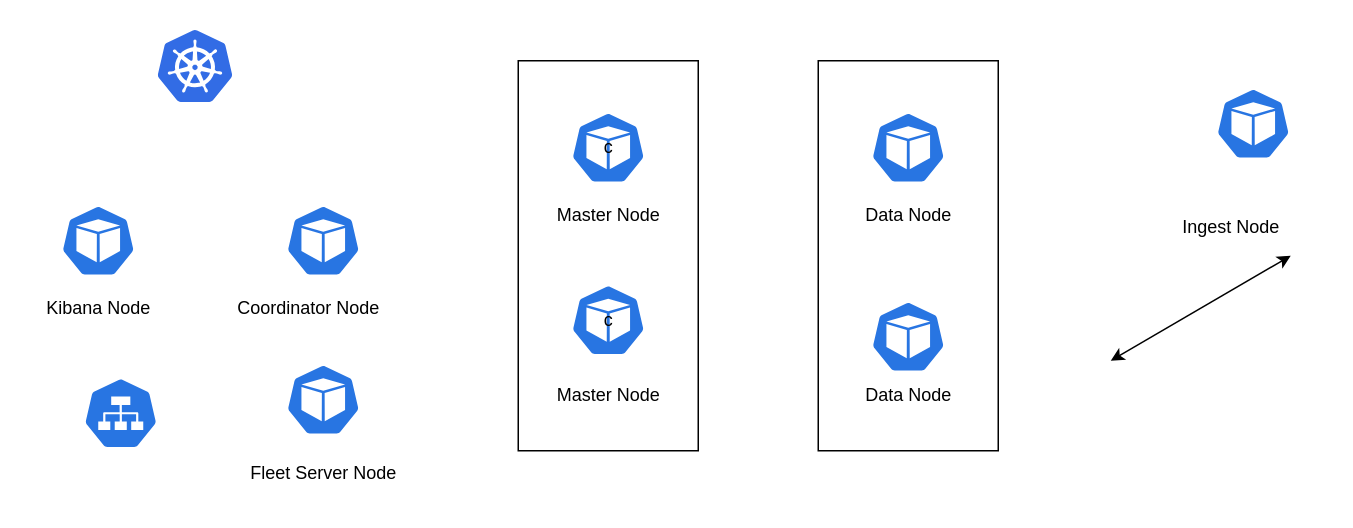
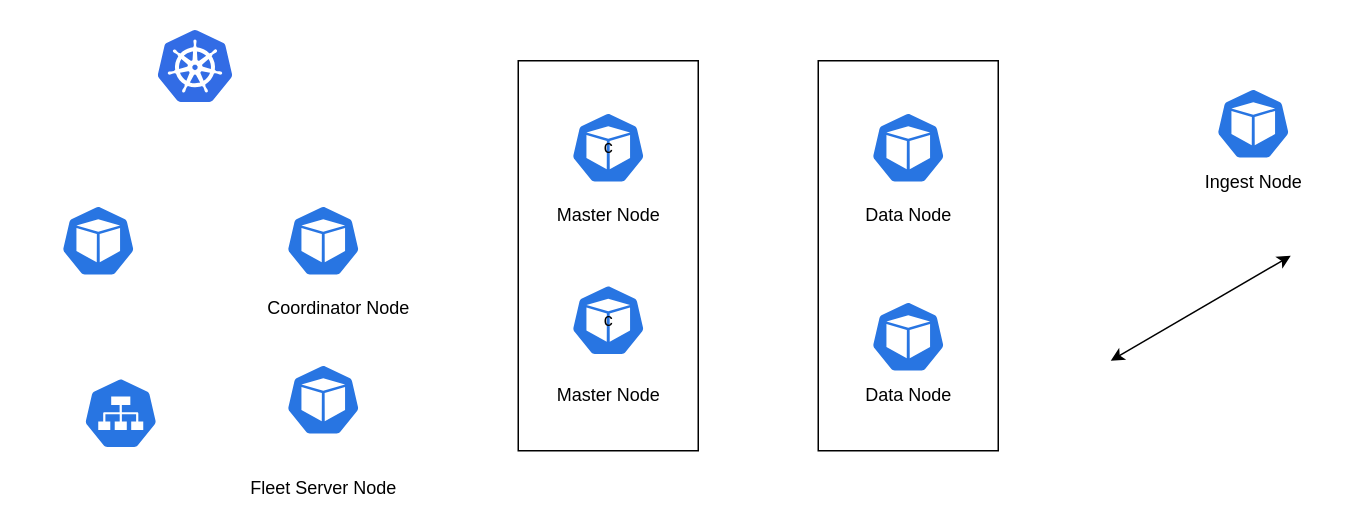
(1231, 227) -> (1253, 182)
(98, 308) -> none
(308, 308) -> (338, 308)
(323, 473) -> (323, 488)
